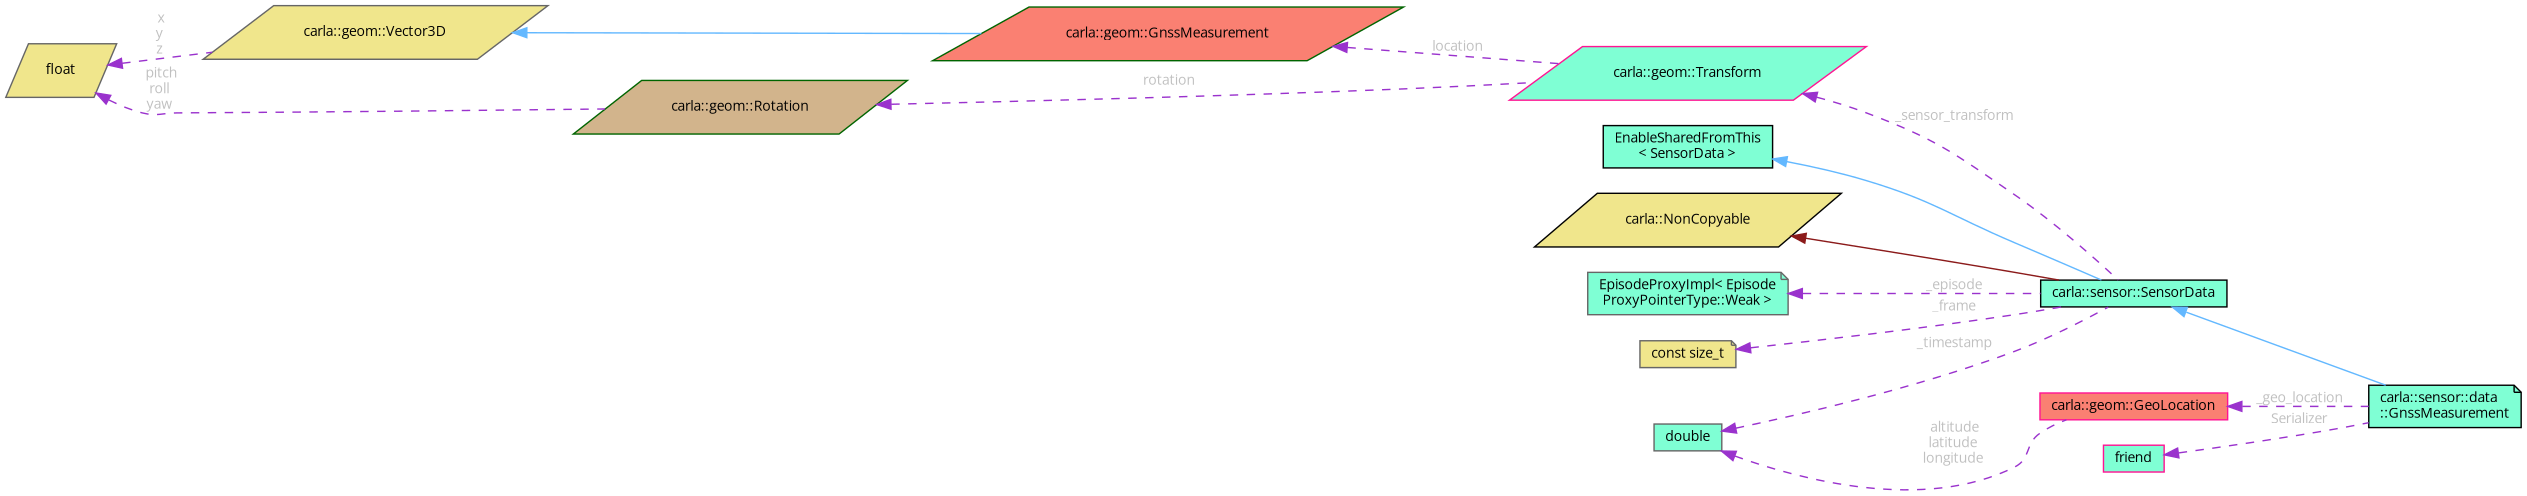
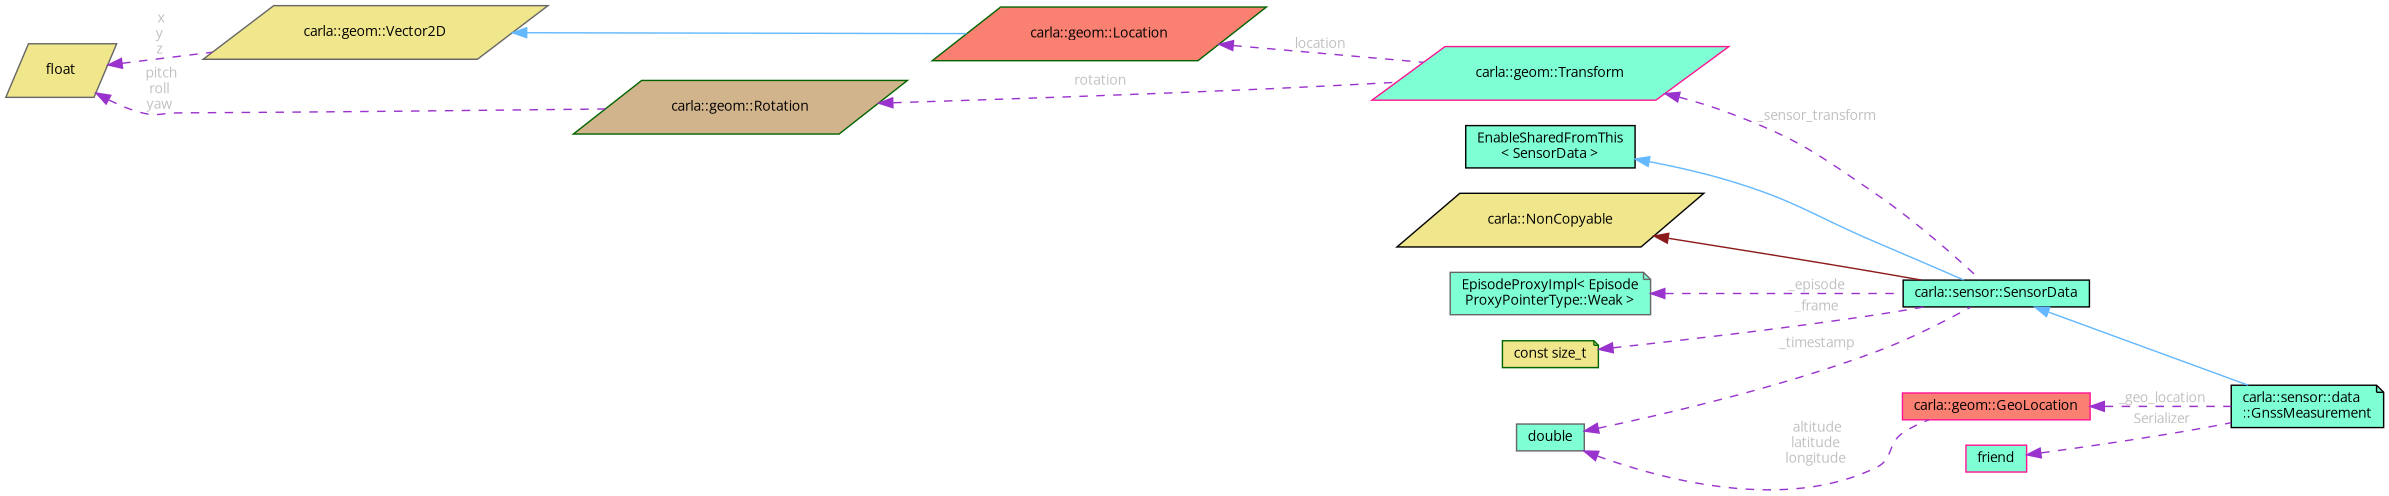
(376, 32) -> (376, 32)
(1168, 34) -> (1099, 34)
(1688, 354) -> (1550, 354)
